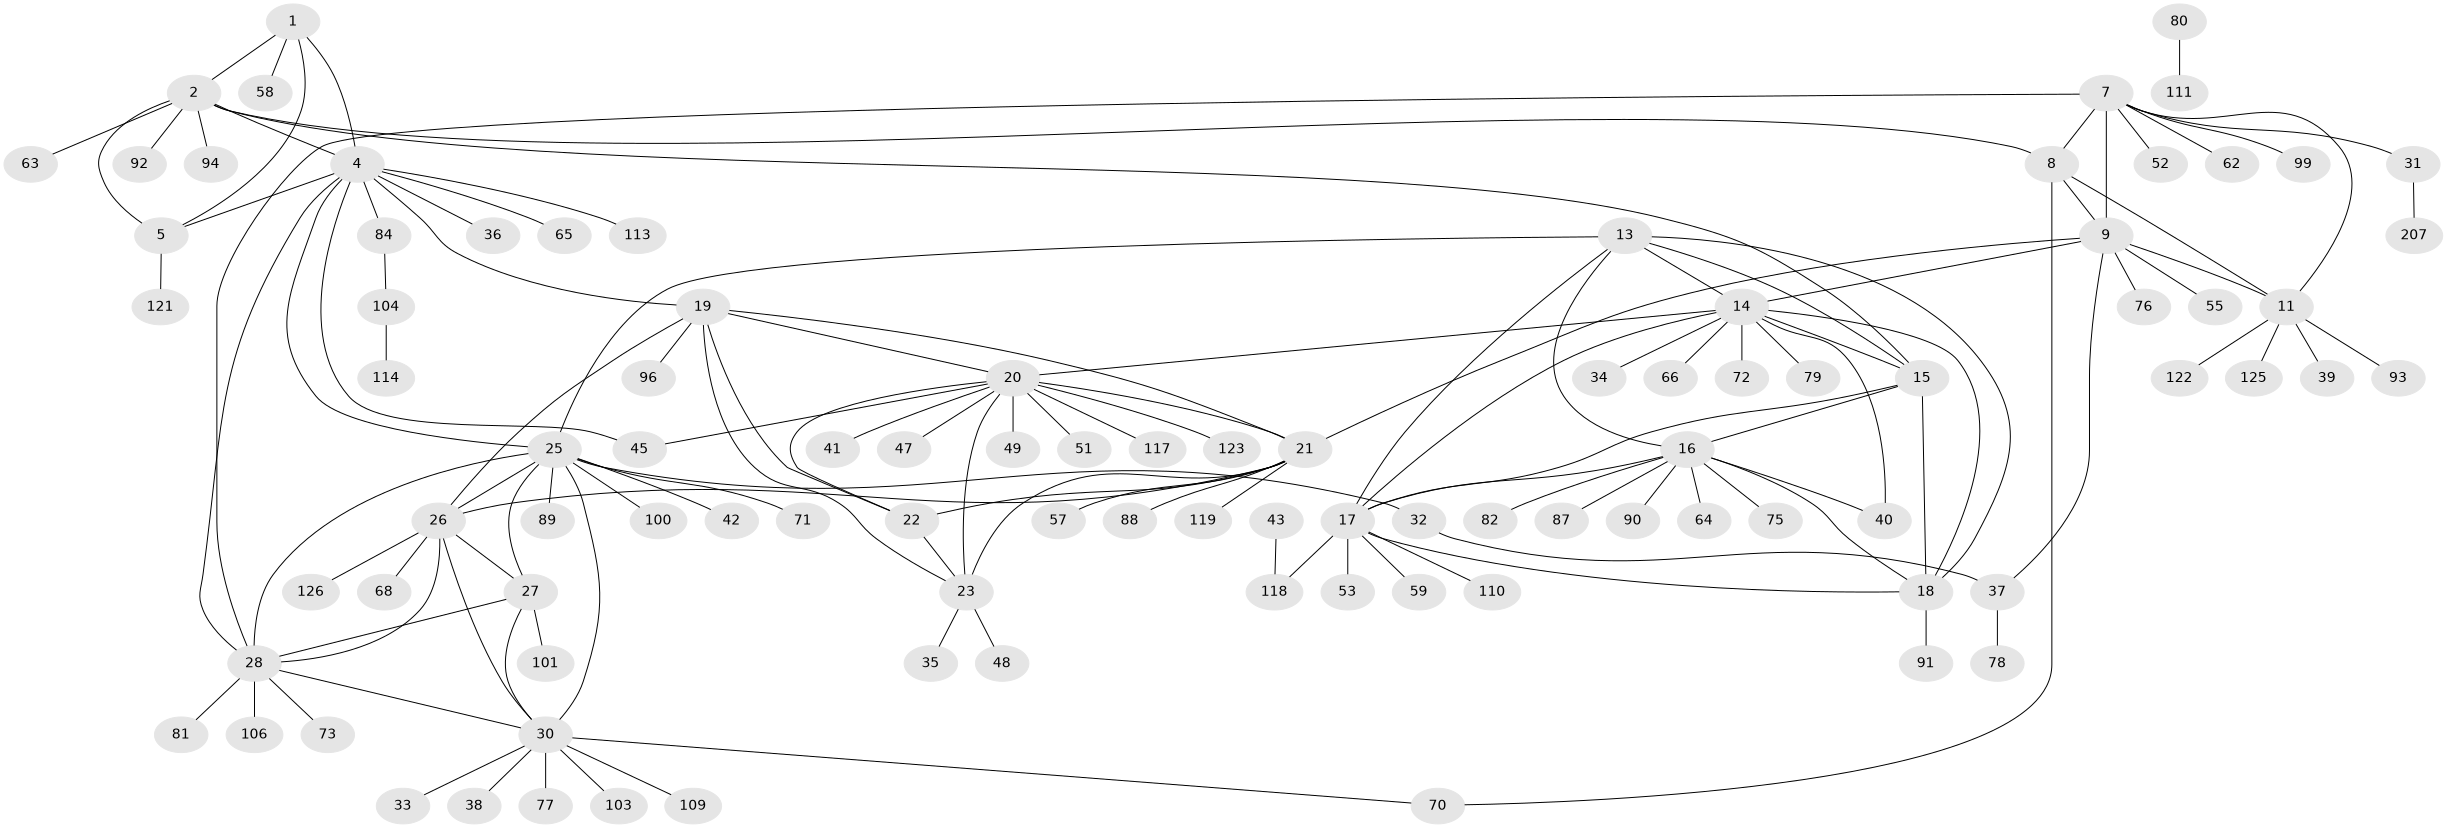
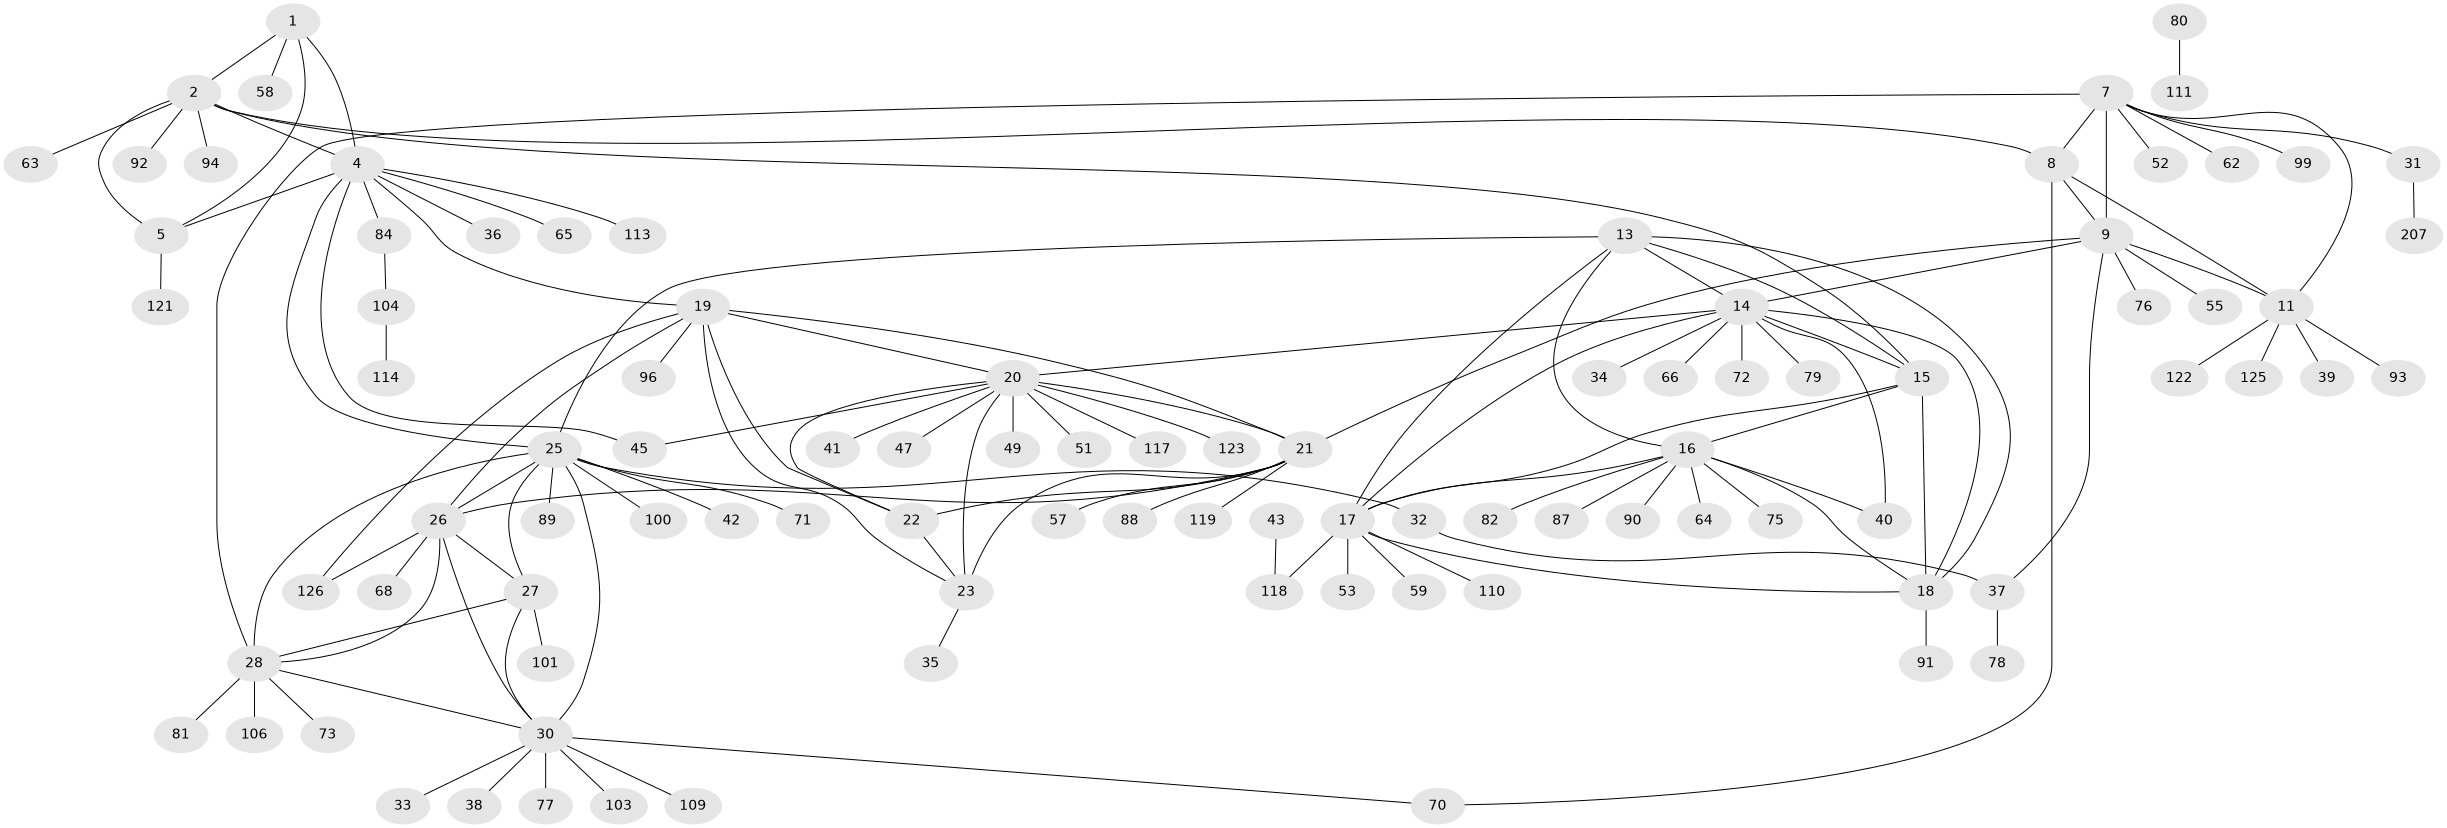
(225, 405) -> none
none -> (481, 416)
(1002, 663) -> none
